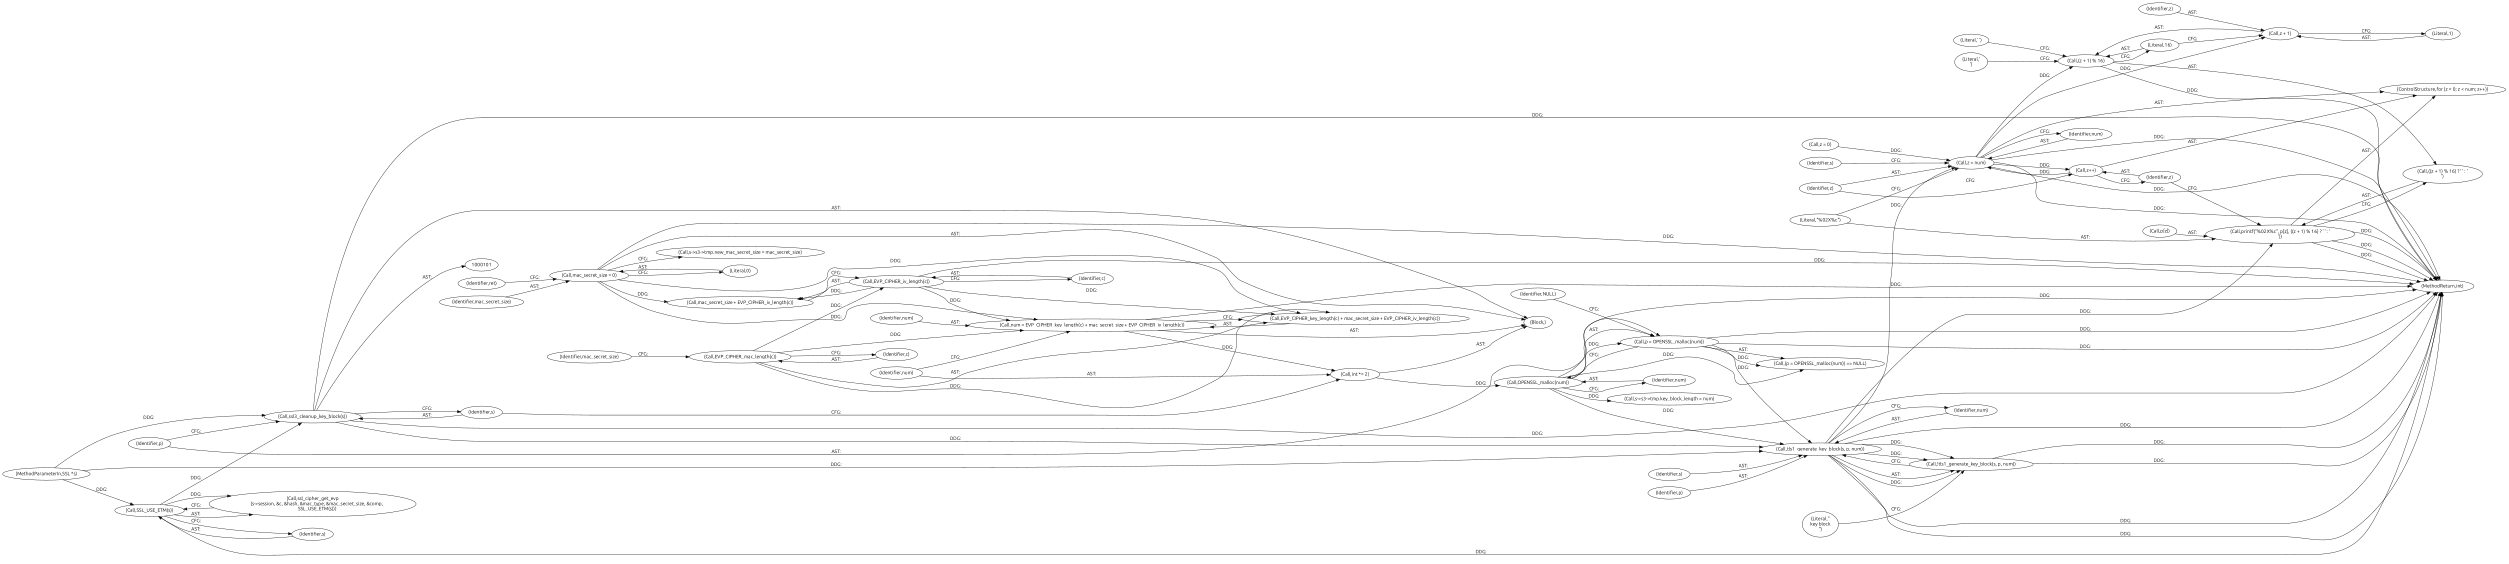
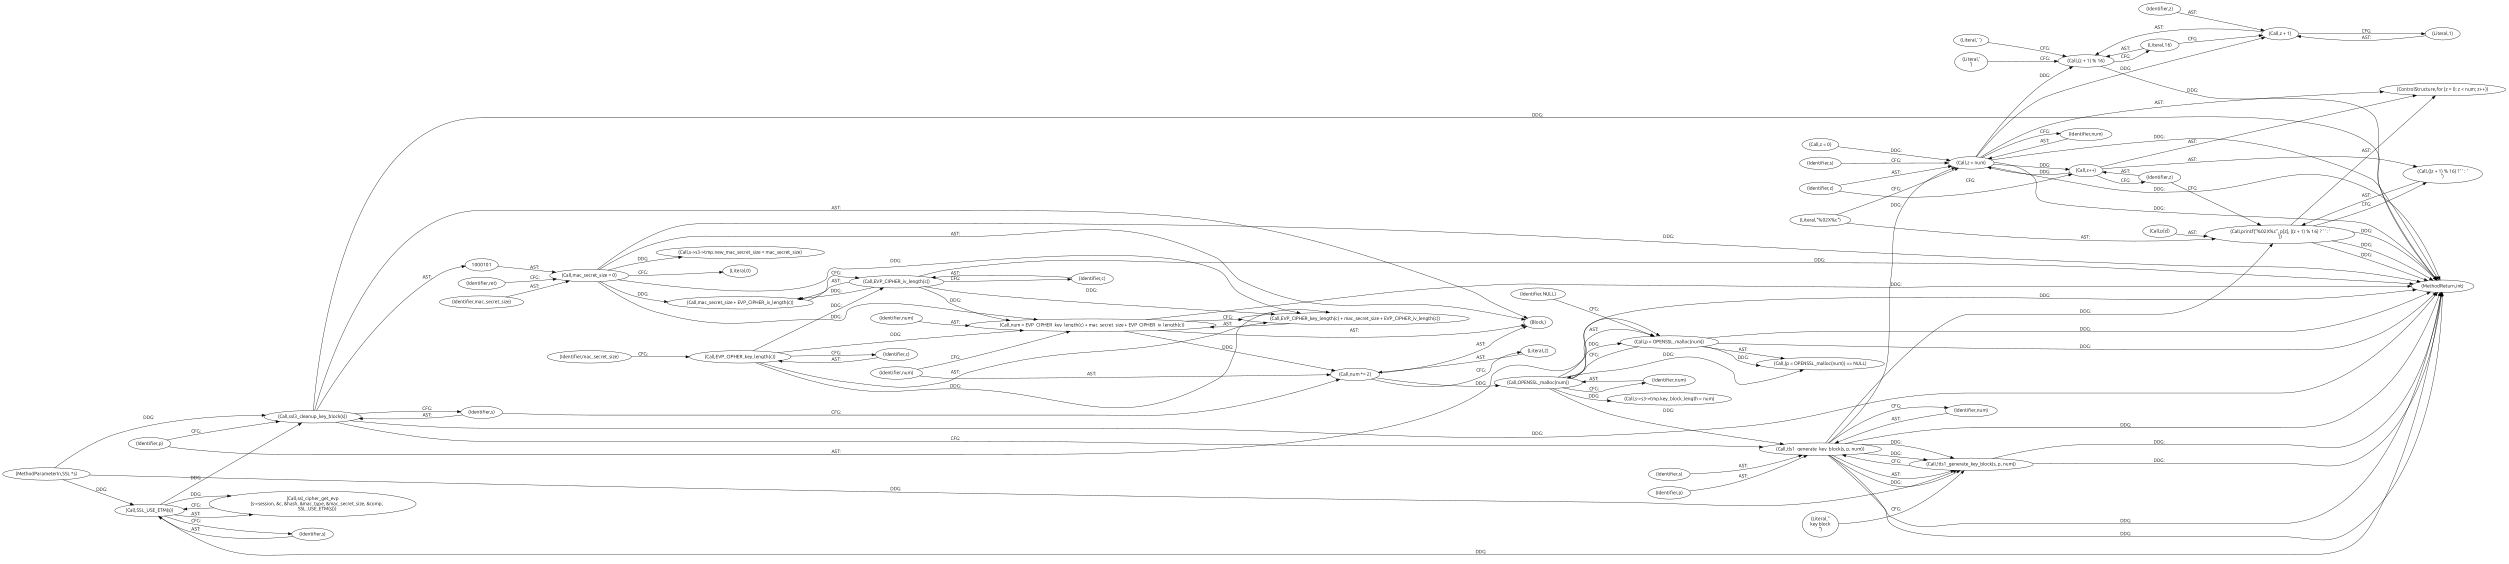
(2287, 81) -> (2258, 159)
(644, 259) -> (644, 259)
(673, 269) -> (525, 269)
none -> (1538, 351)
(740, 357) -> (740, 357)
(1355, 374) -> (1355, 374)
(1757, 394) -> none
(956, 439) -> (956, 439)
(921, 467) -> (1023, 494)
